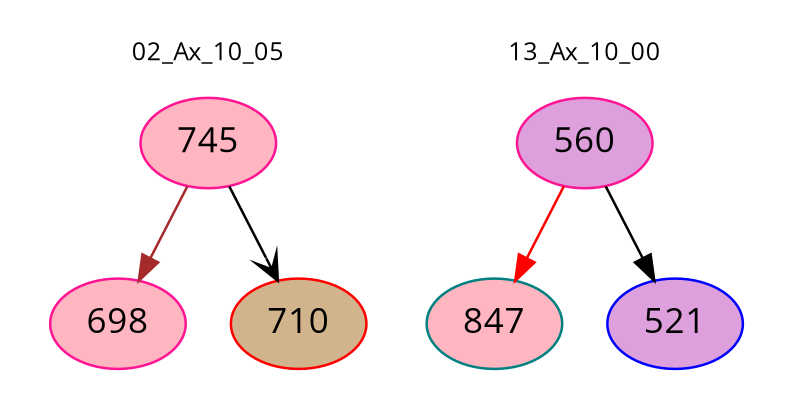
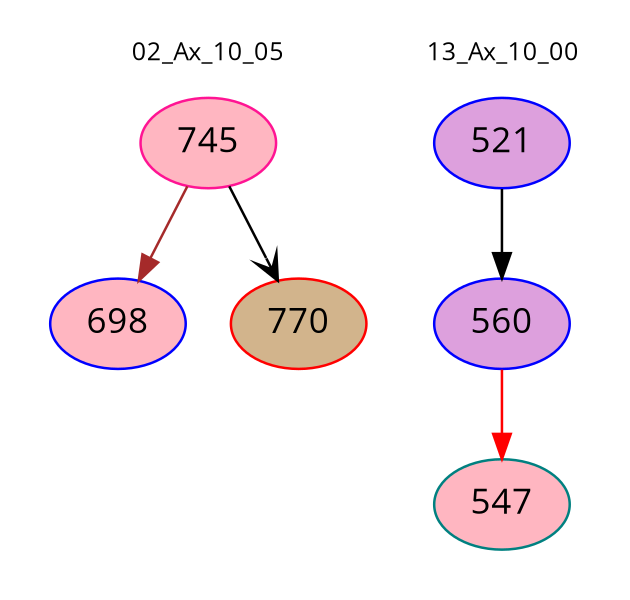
(585, 143) -> (502, 324)
(624, 222) -> (502, 221)
(118, 324) -> (118, 324)
(299, 324) -> (299, 324)
(494, 324) -> (502, 504)
